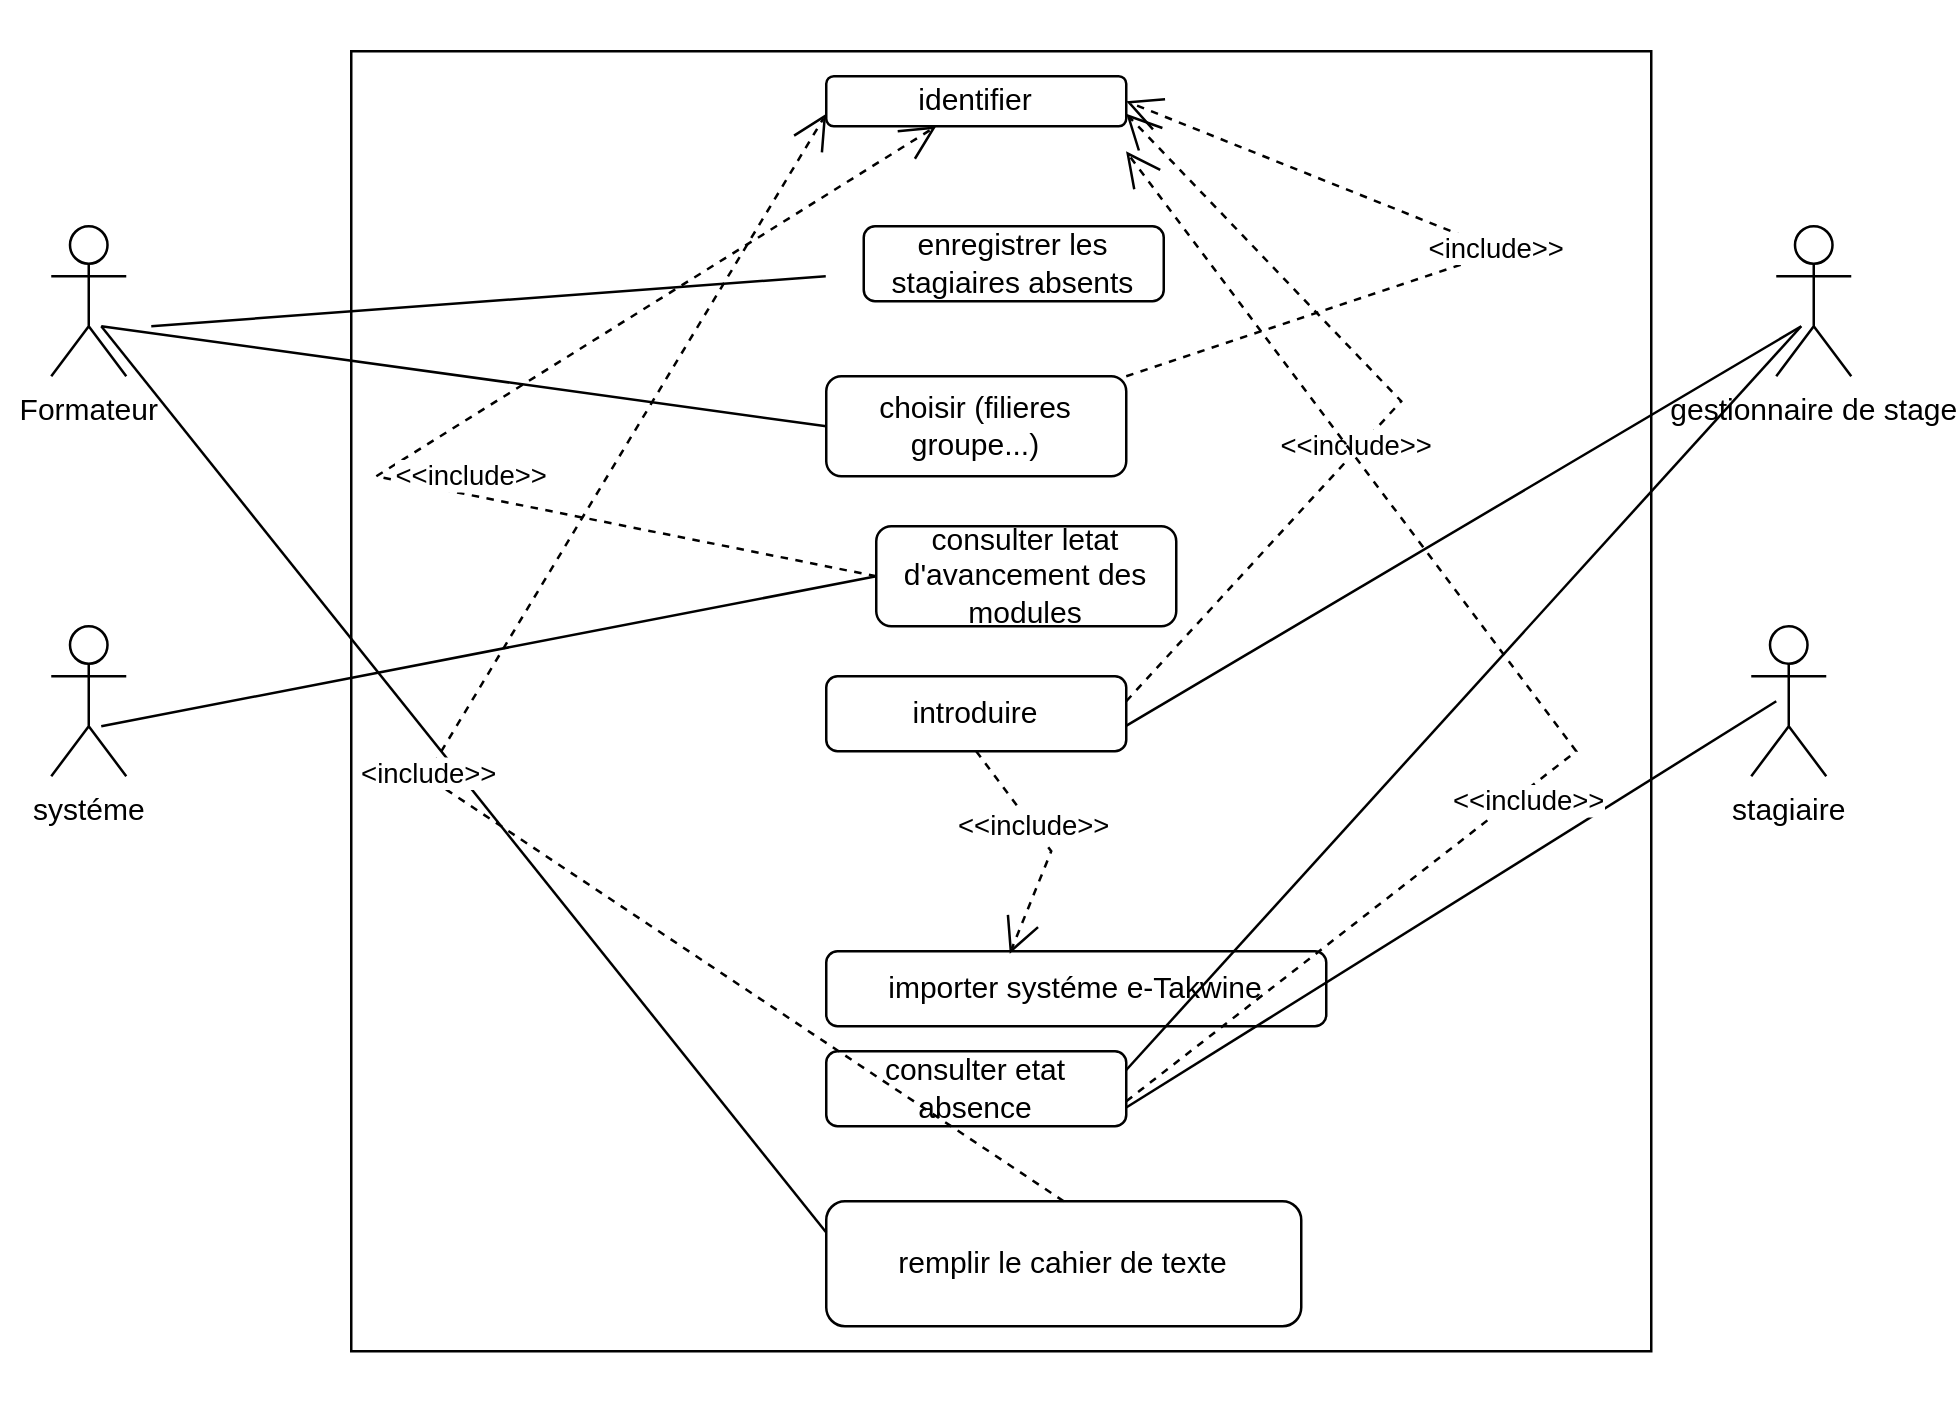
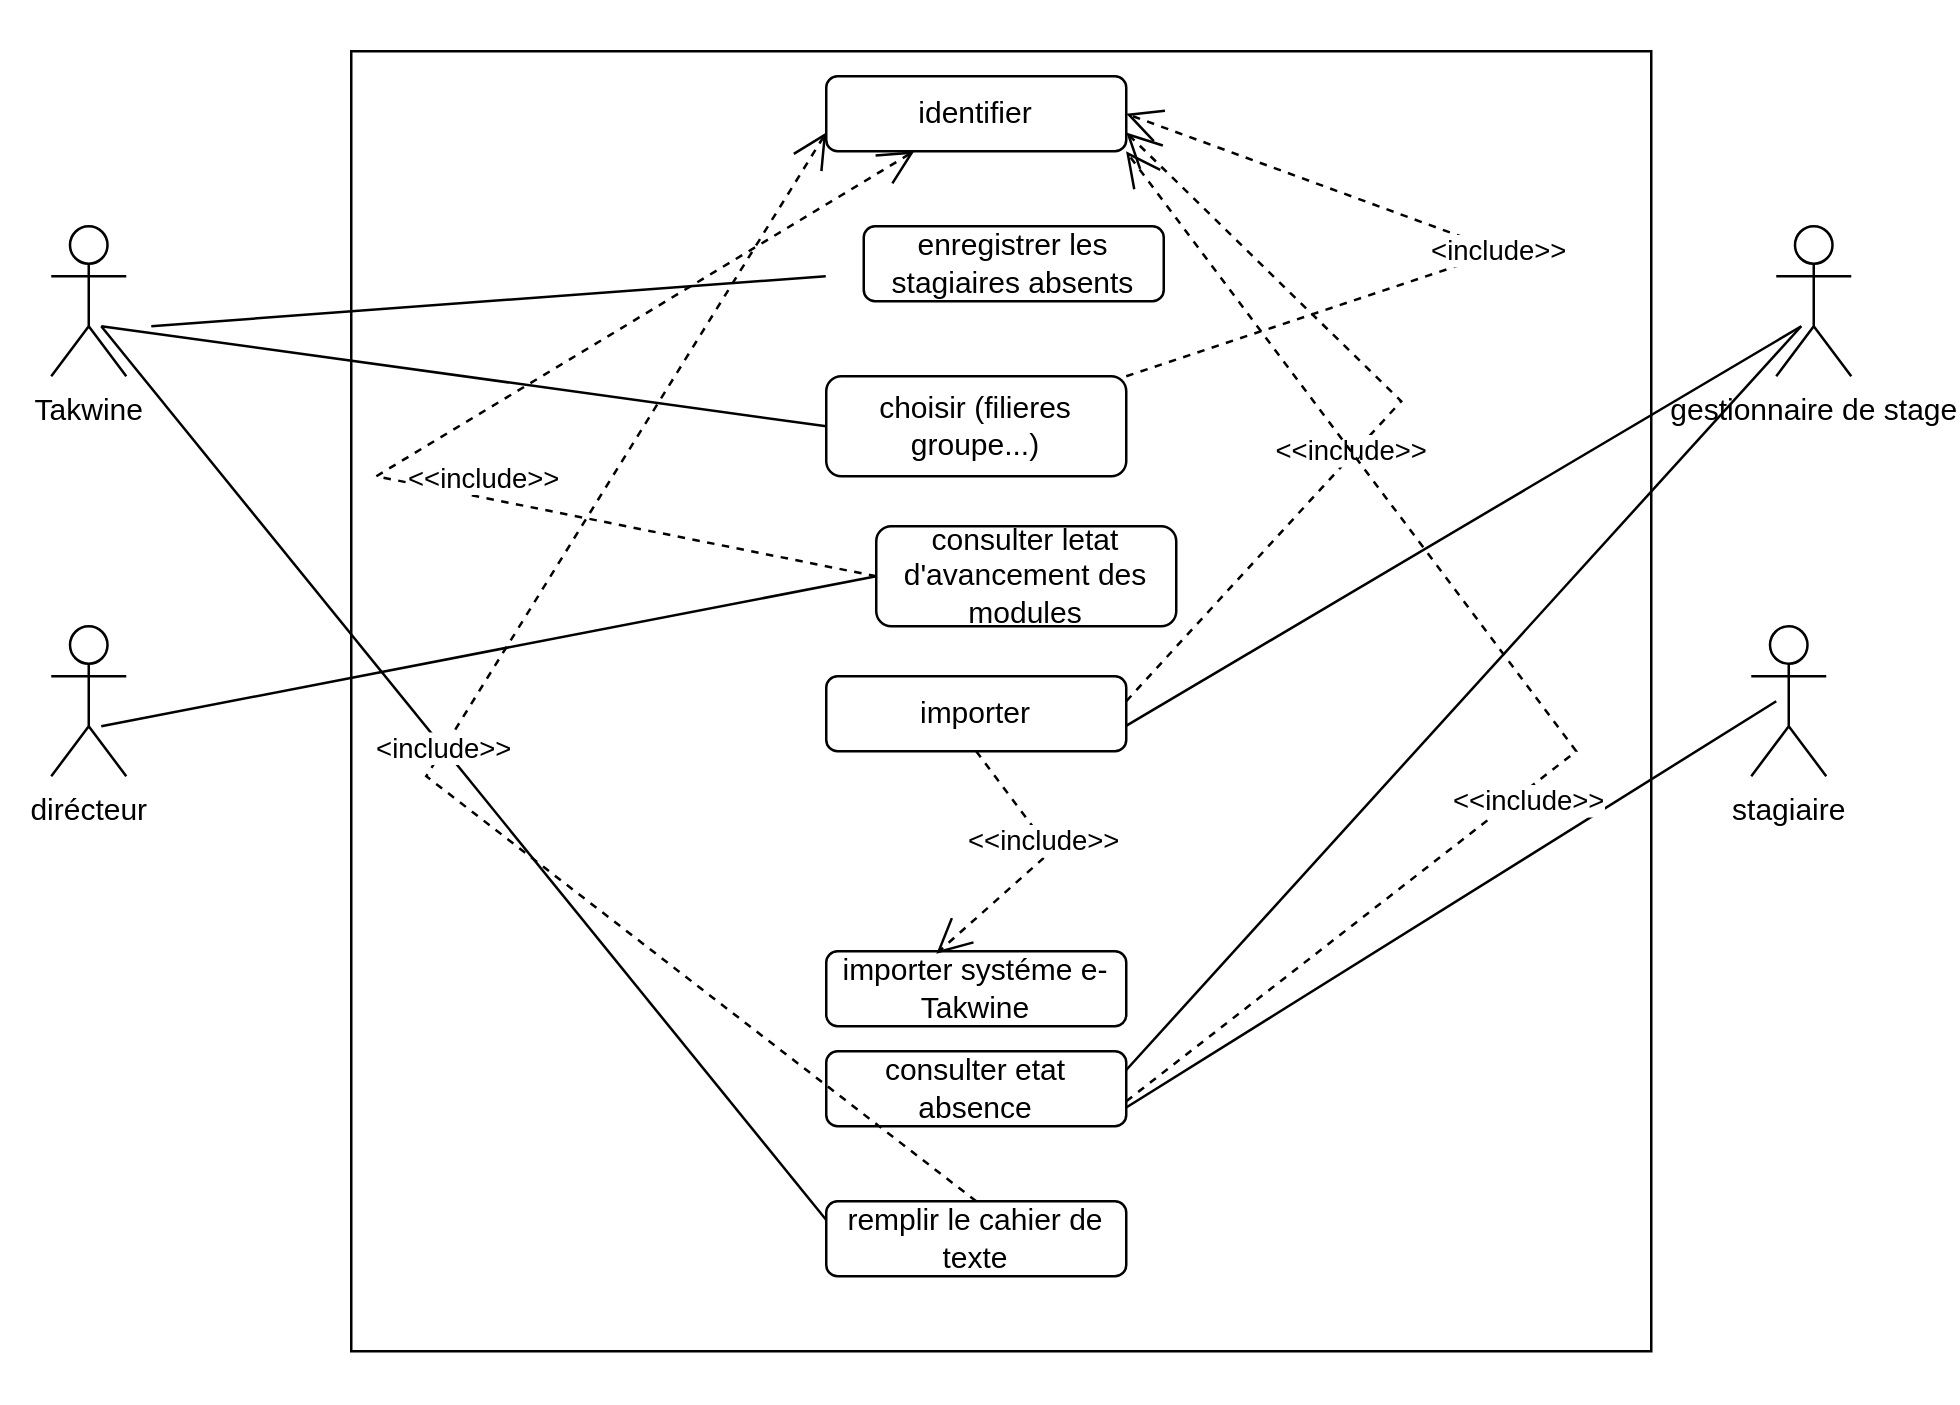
(976, 101) -> (976, 114)
(90, 412) -> (90, 412)
(976, 714) -> (976, 714)
(90, 812) -> (90, 812)
(1076, 989) -> (976, 989)
(1064, 1264) -> (976, 1239)
